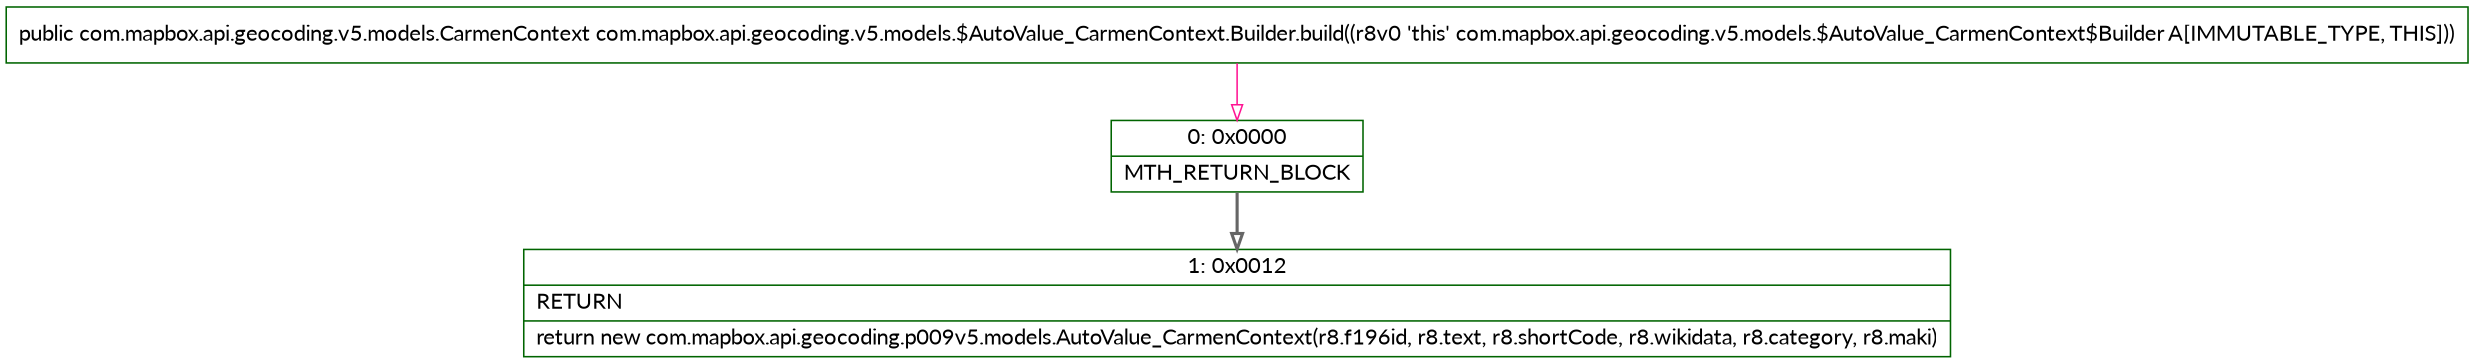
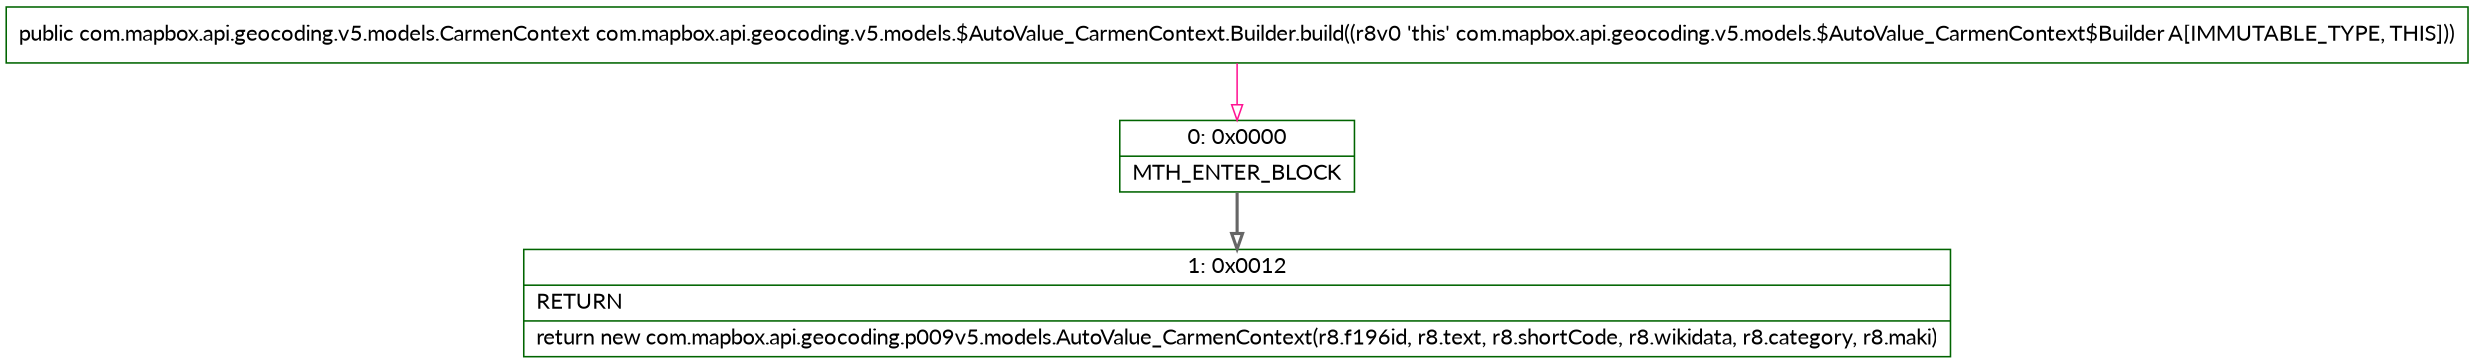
(1237, 173) -> (1237, 173)
